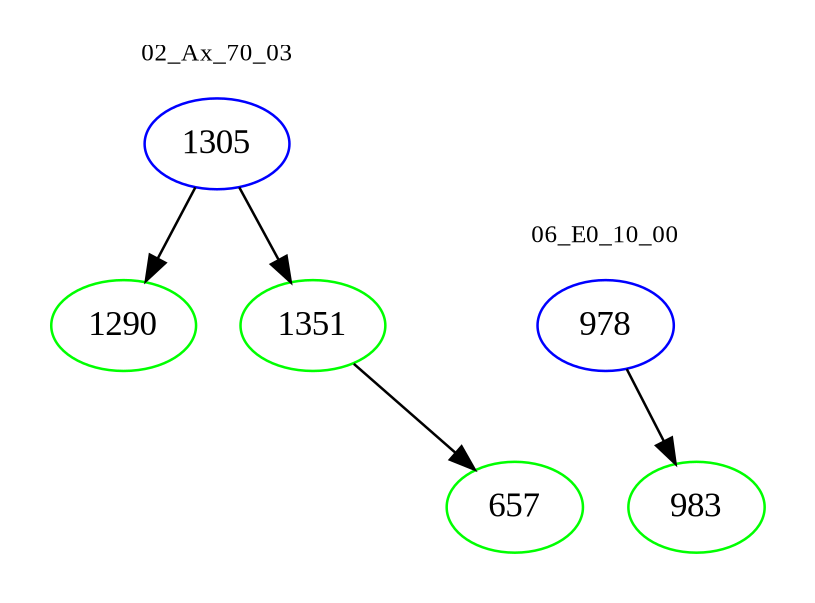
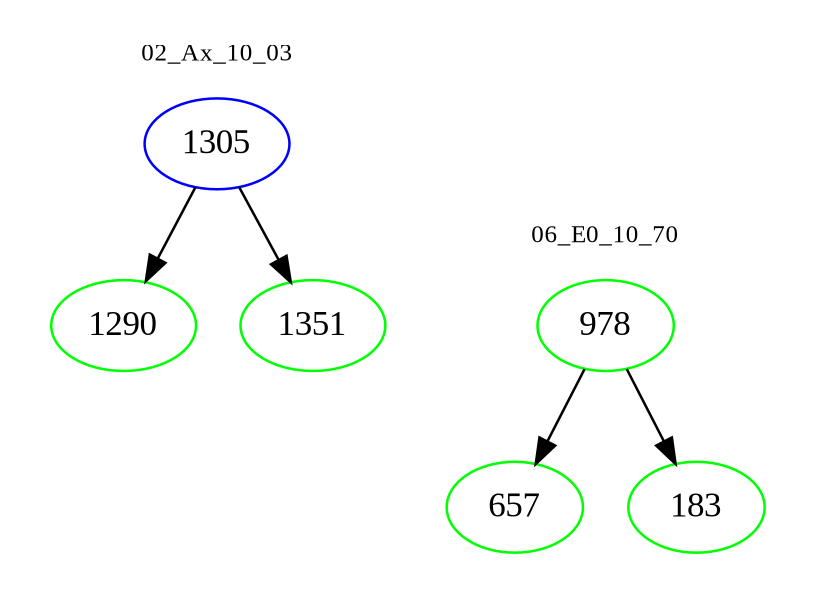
(218, 54) -> (218, 54)
(606, 236) -> (606, 236)
(606, 326) -> (606, 326)
(405, 408) -> (566, 405)
(697, 507) -> (697, 507)
